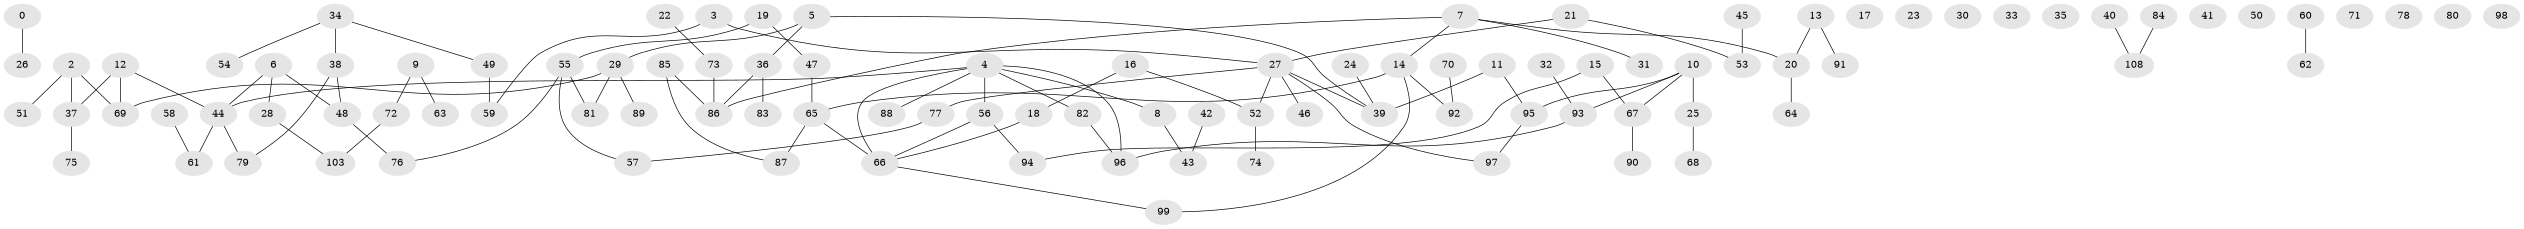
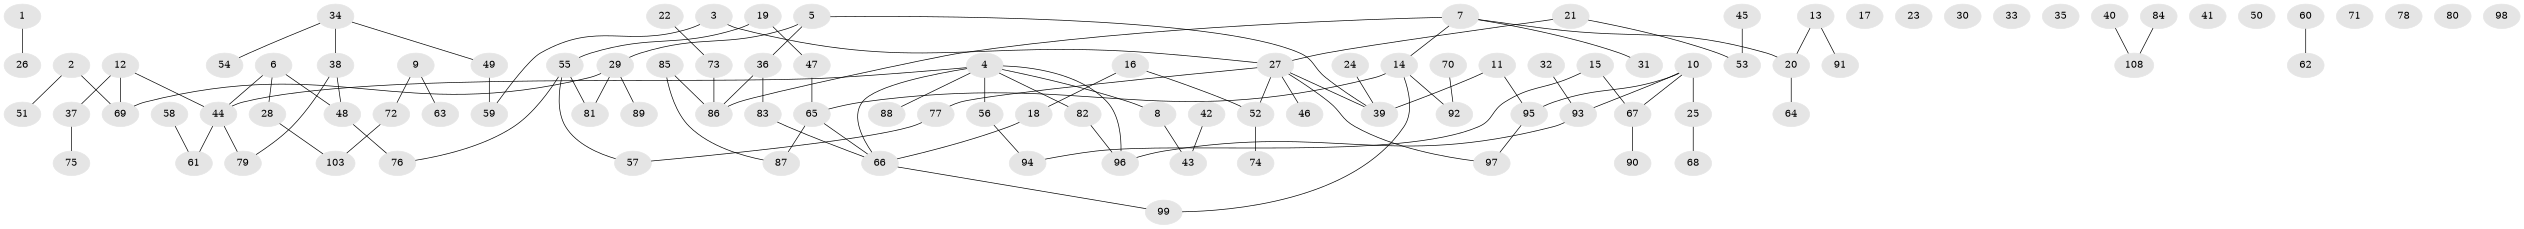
(22, 16) -> (22, 16)
(71, 90) -> none
(933, 139) -> (816, 138)
